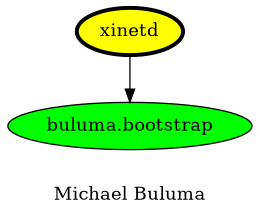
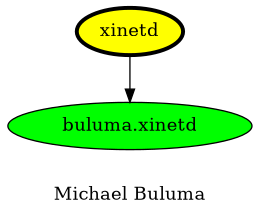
(130, 126) -> (130, 126)
